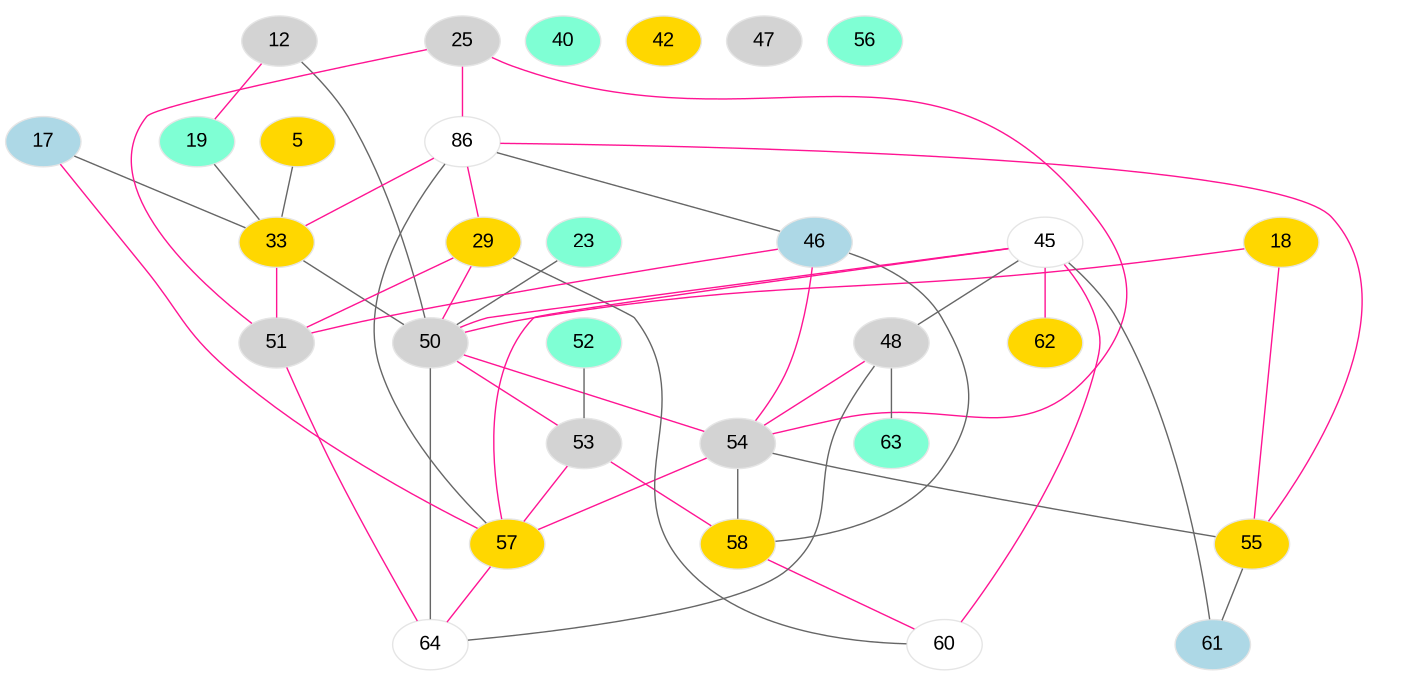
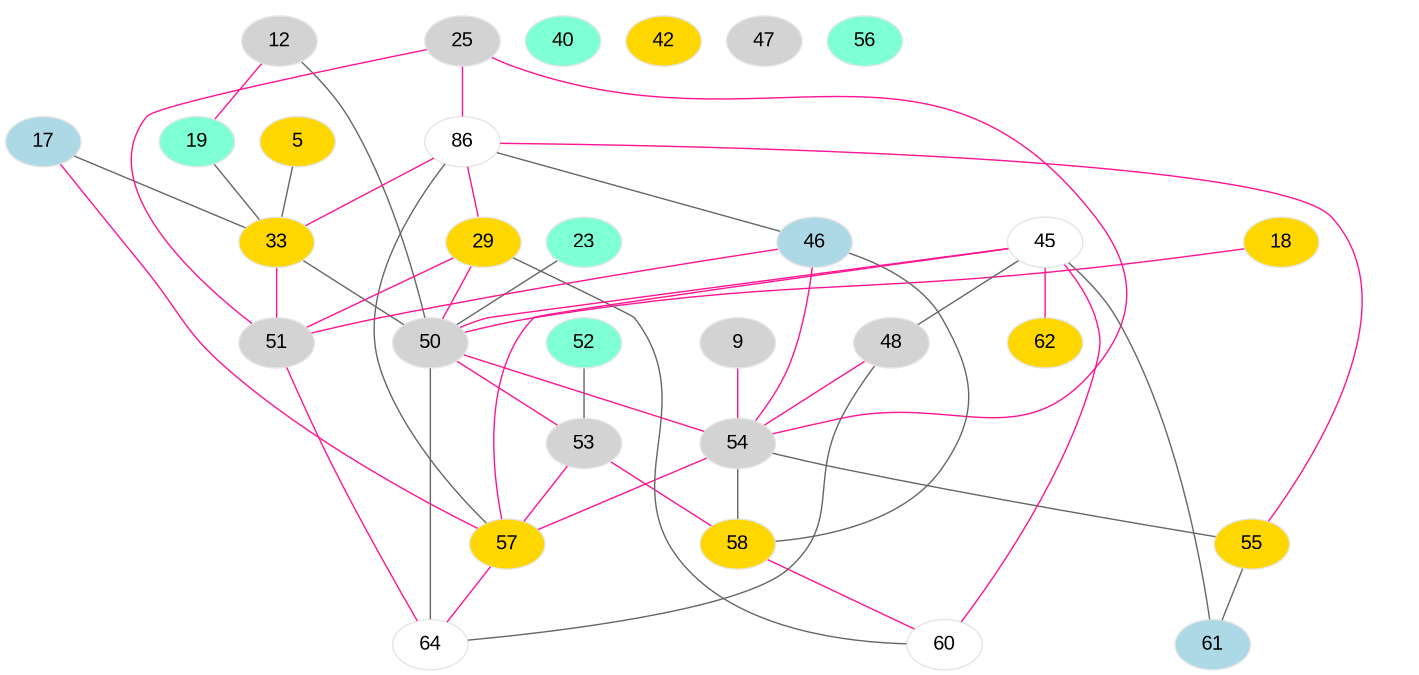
none -> (738, 343)
(1267, 393) -> none
(891, 443) -> none
